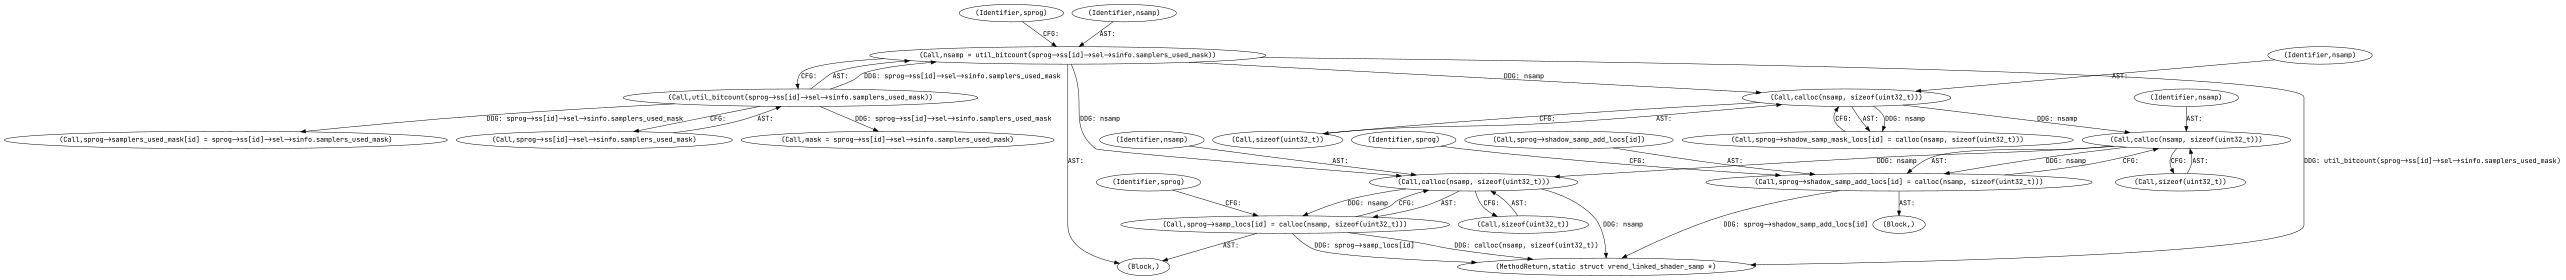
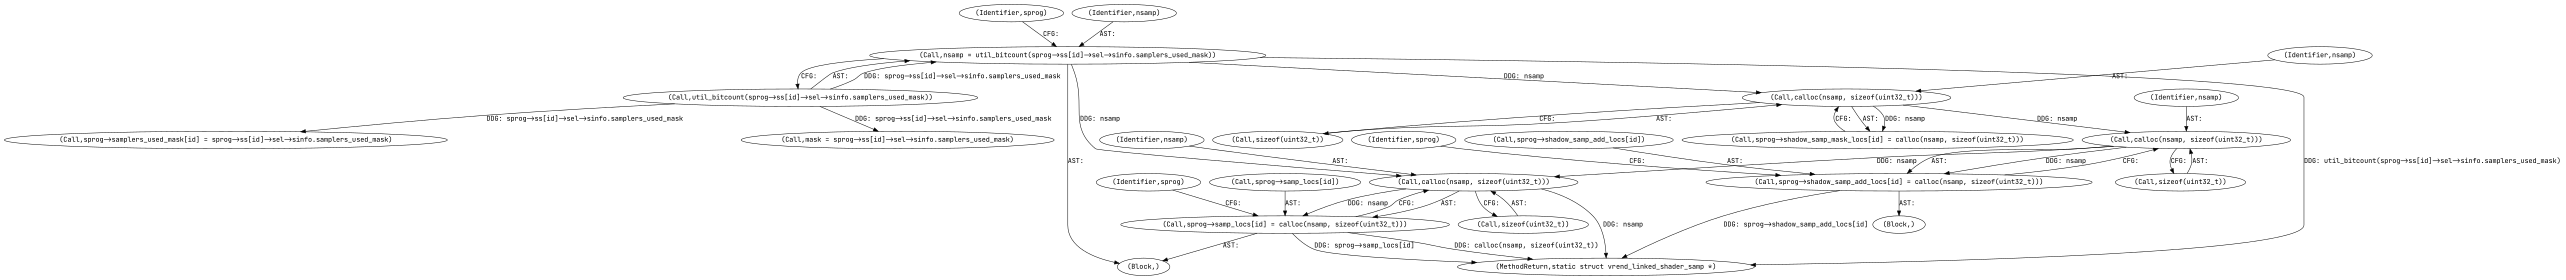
(594, 140) -> none
none -> (1285, 182)
